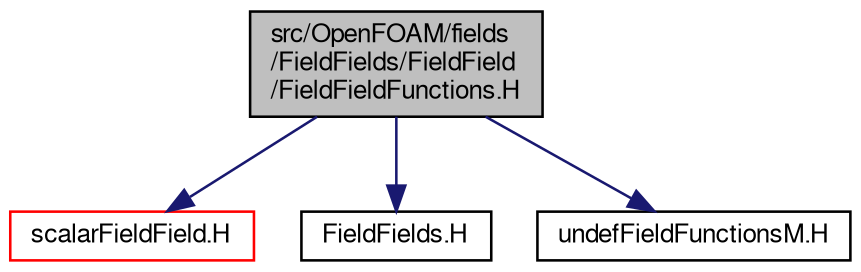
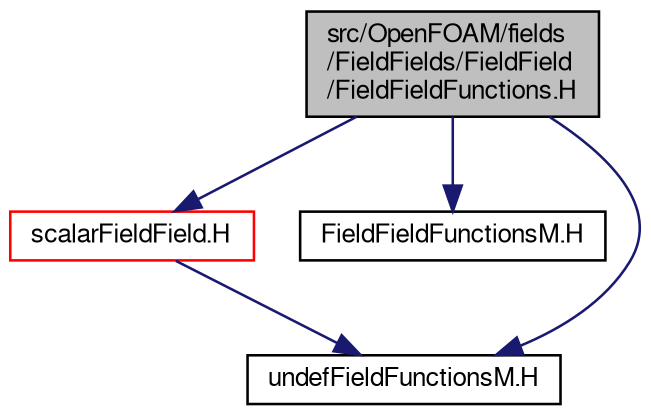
(396, 236) -> (453, 236)
none -> (257, 302)
